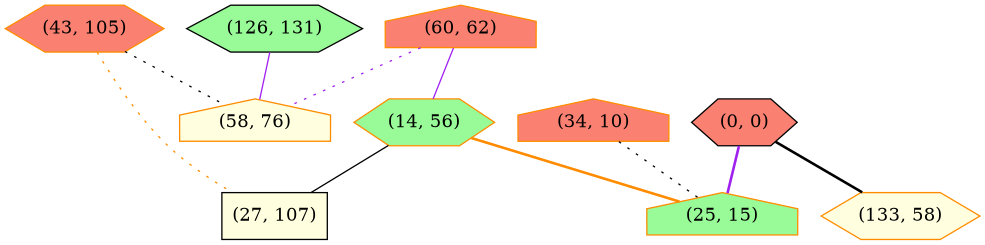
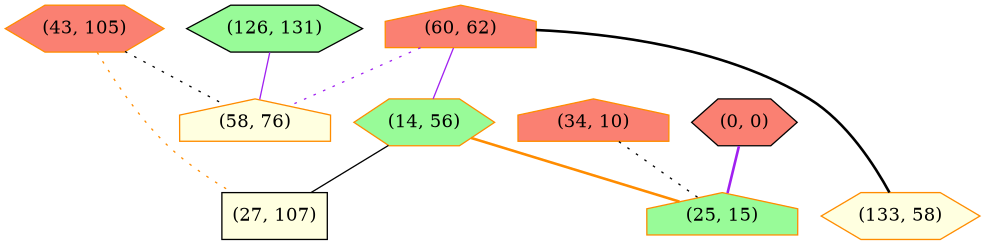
(819, 167) -> (737, 65)
